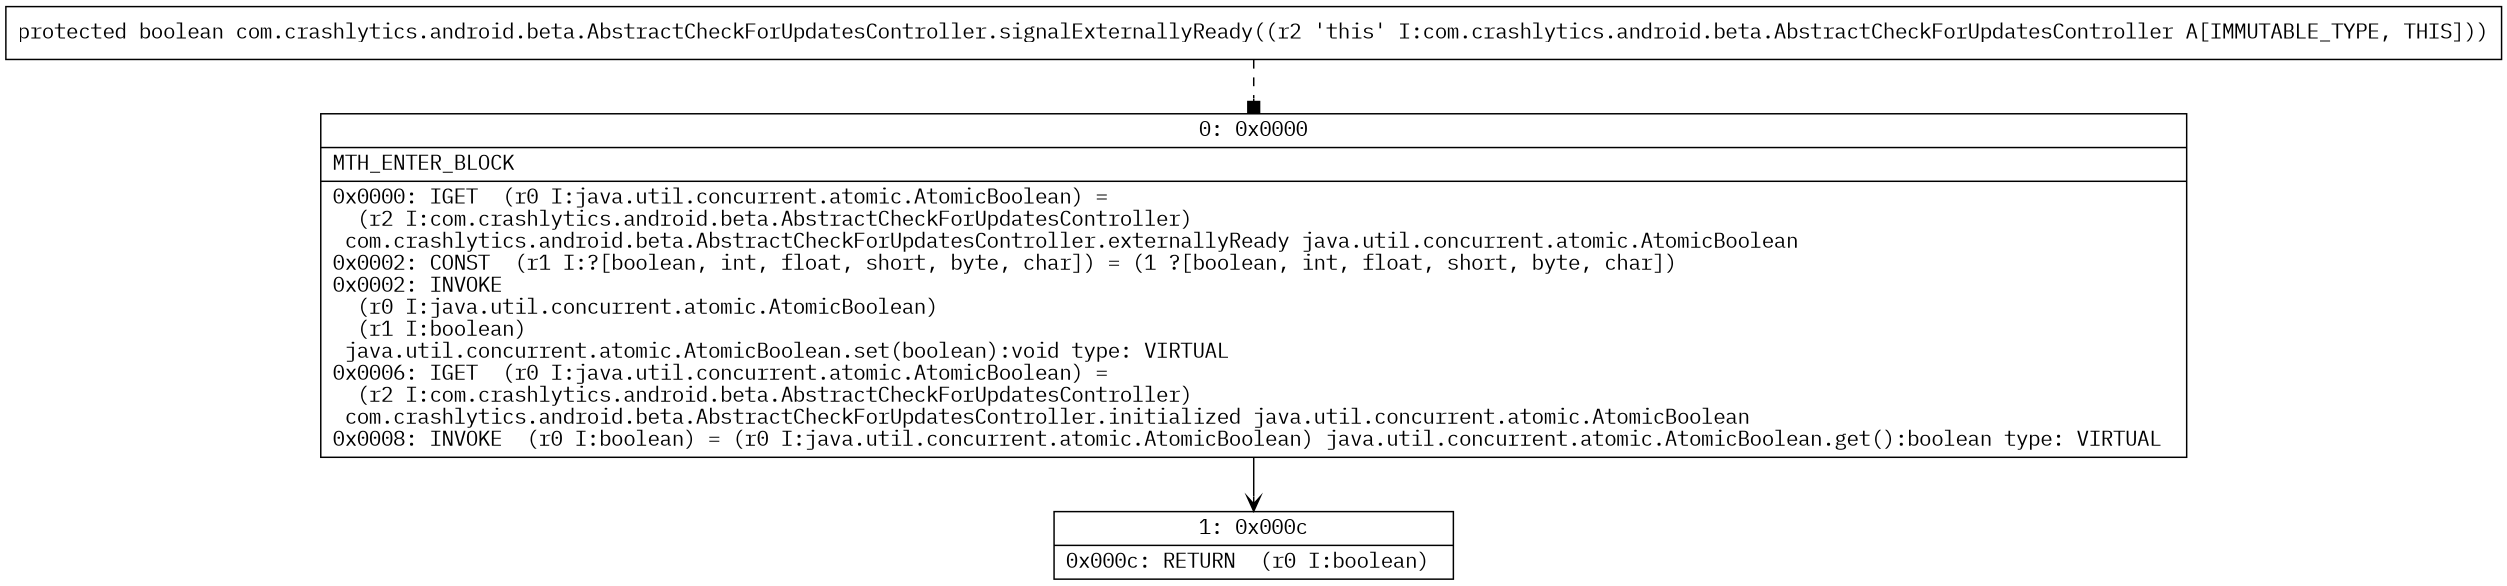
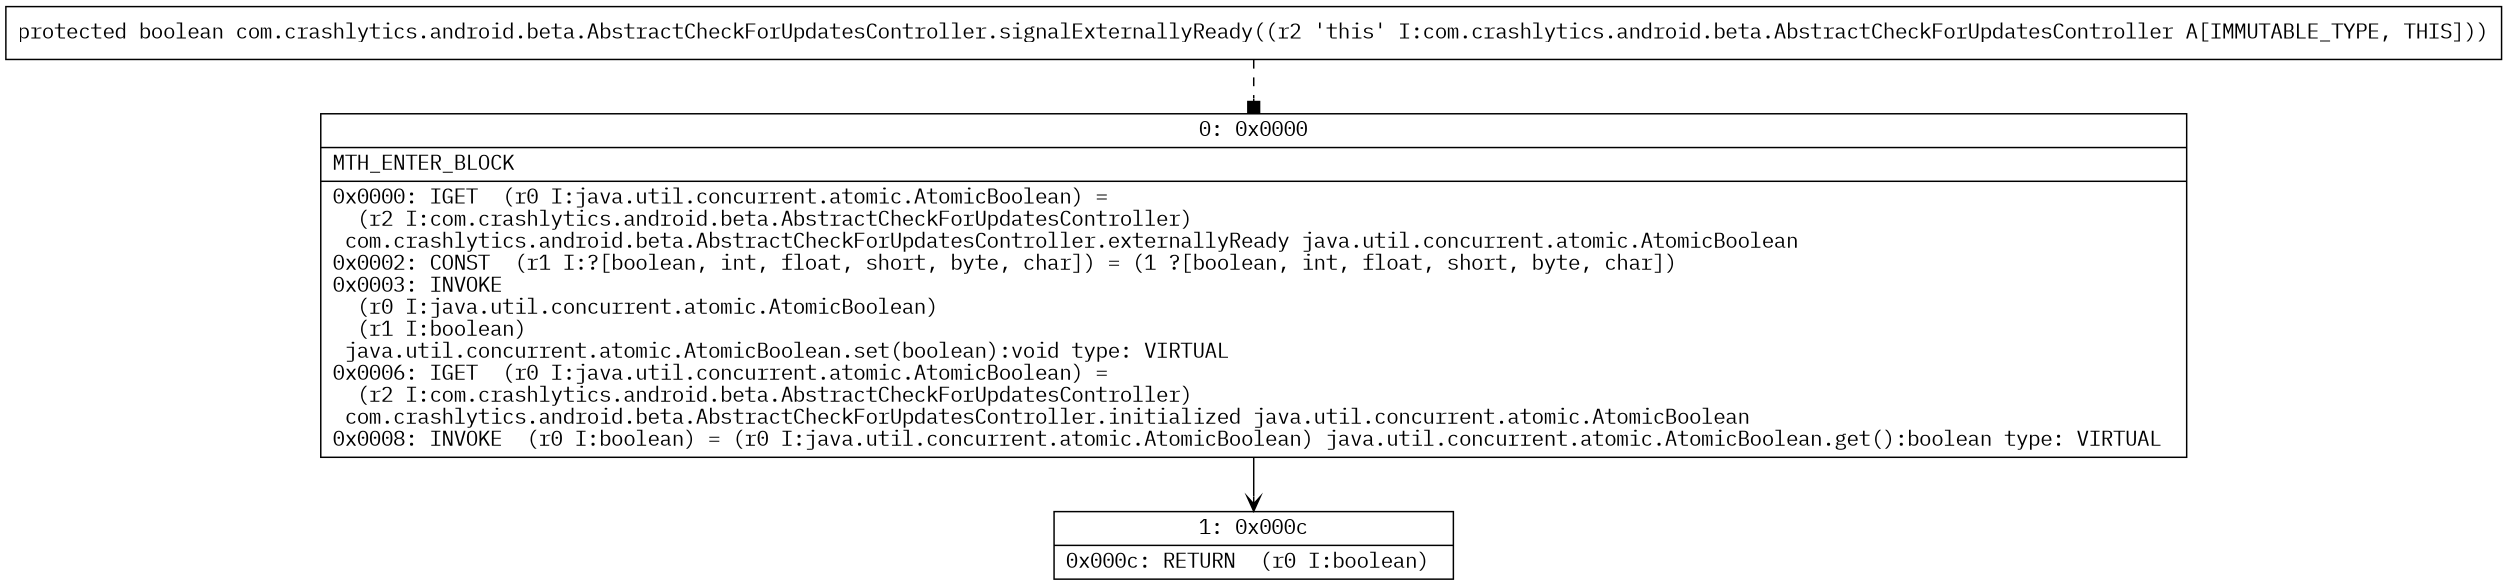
(430, 286) -> (430, 286)
